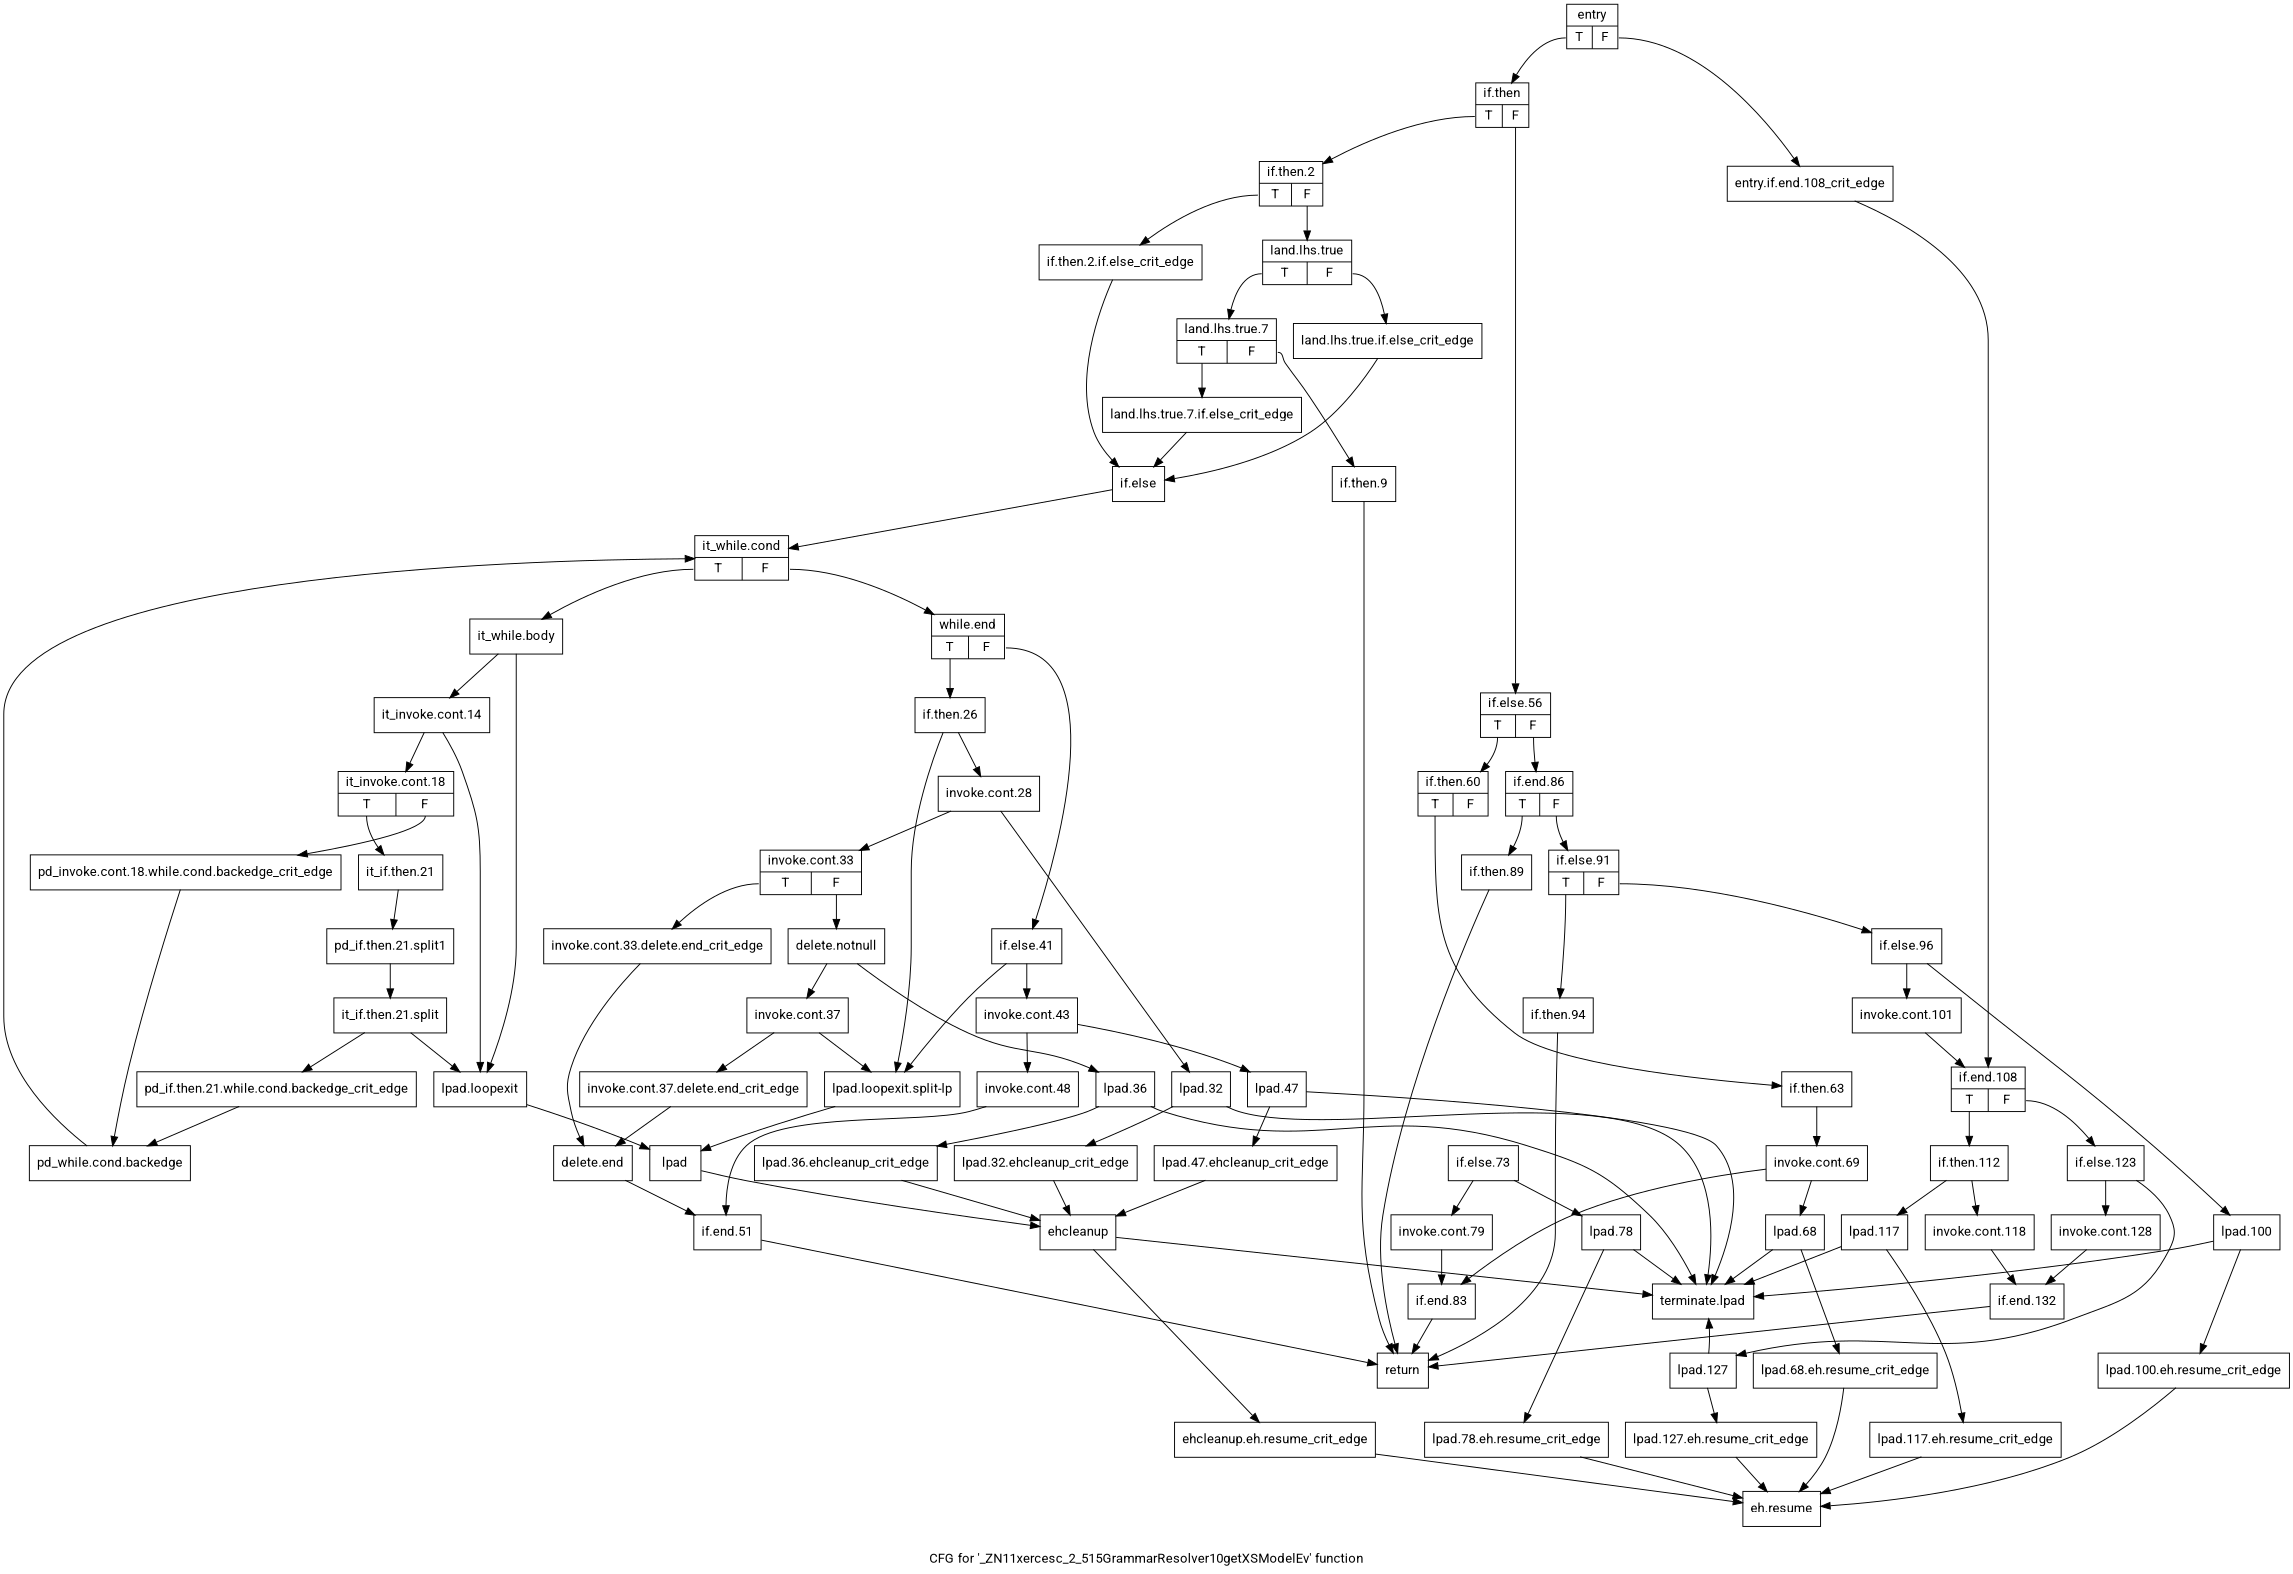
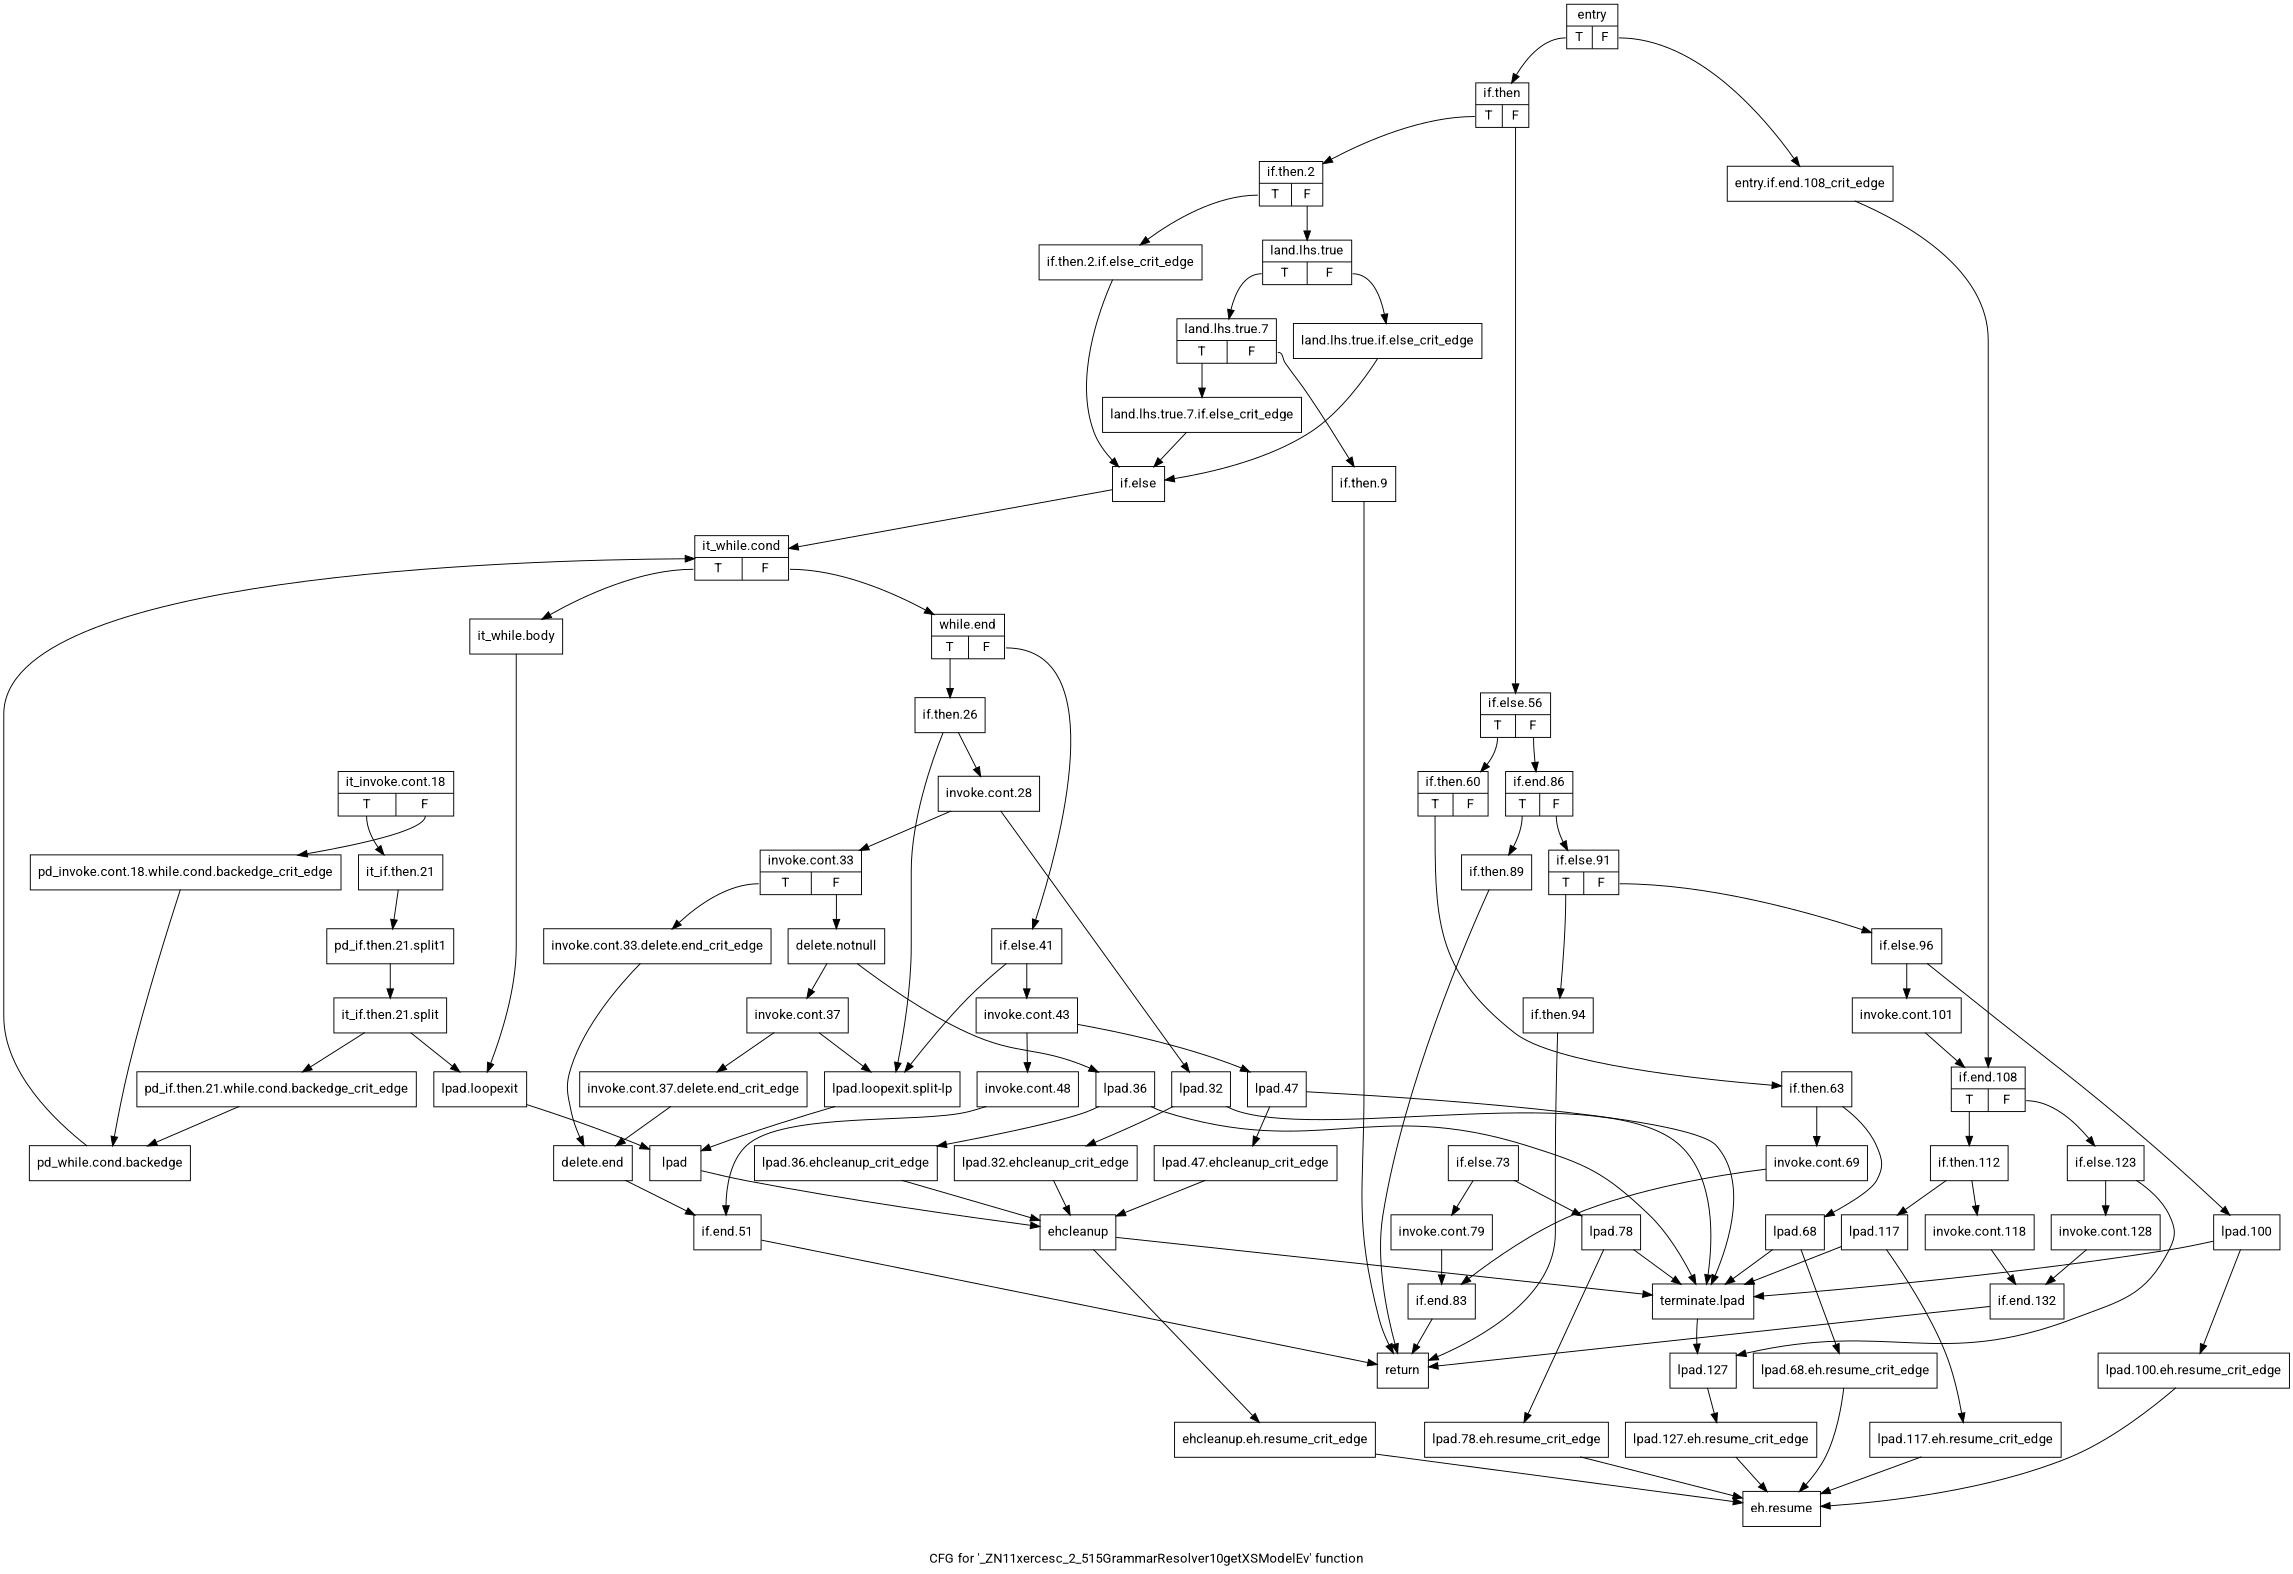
(432, 715) -> none
(1807, 1193) -> (1882, 1164)
(1709, 1343) -> (1697, 1331)
